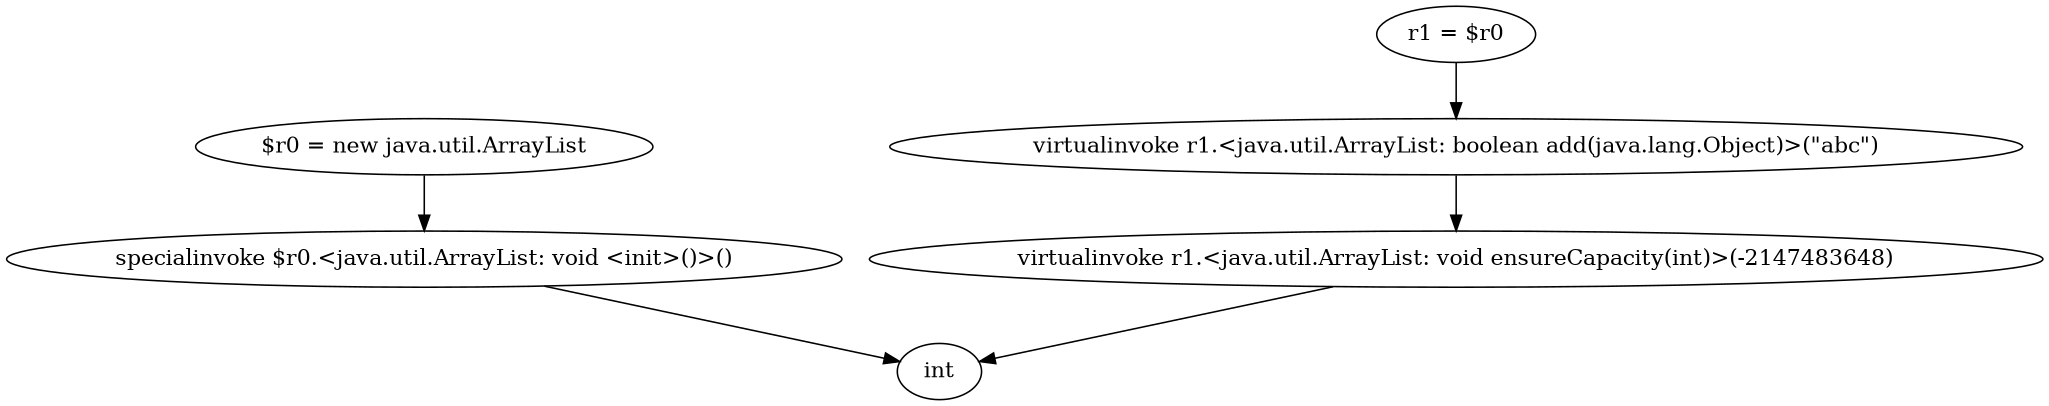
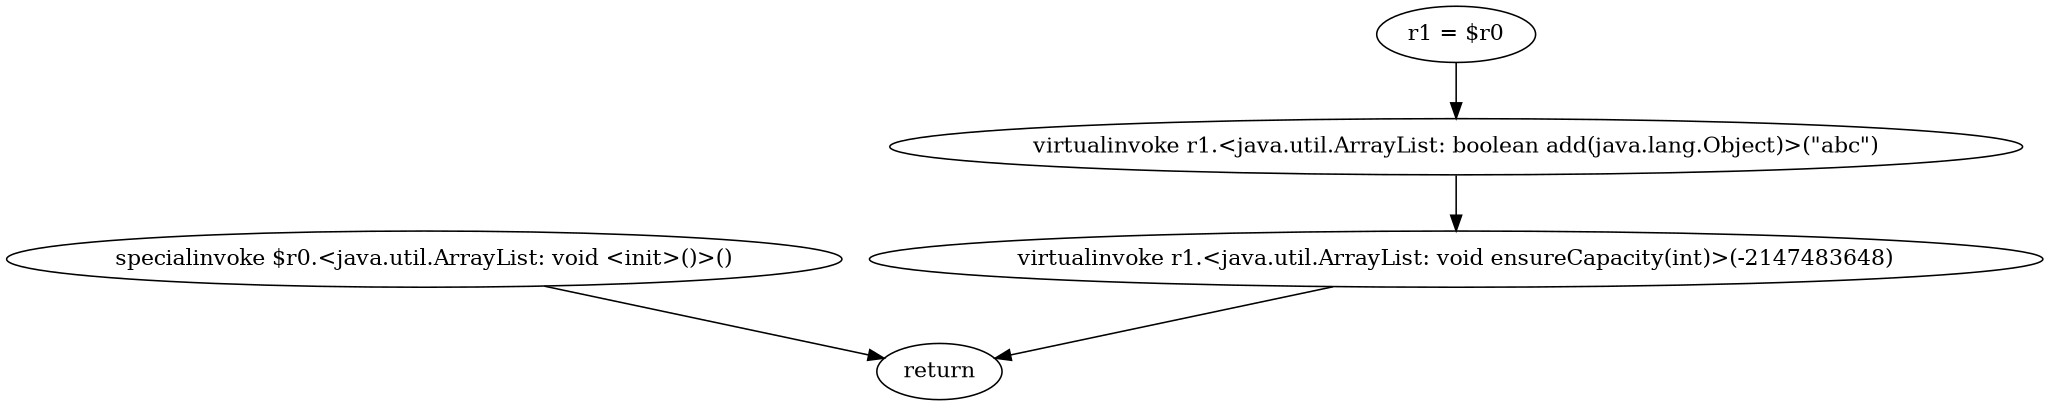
(424, 147) -> none
(939, 372) -> (939, 372)
